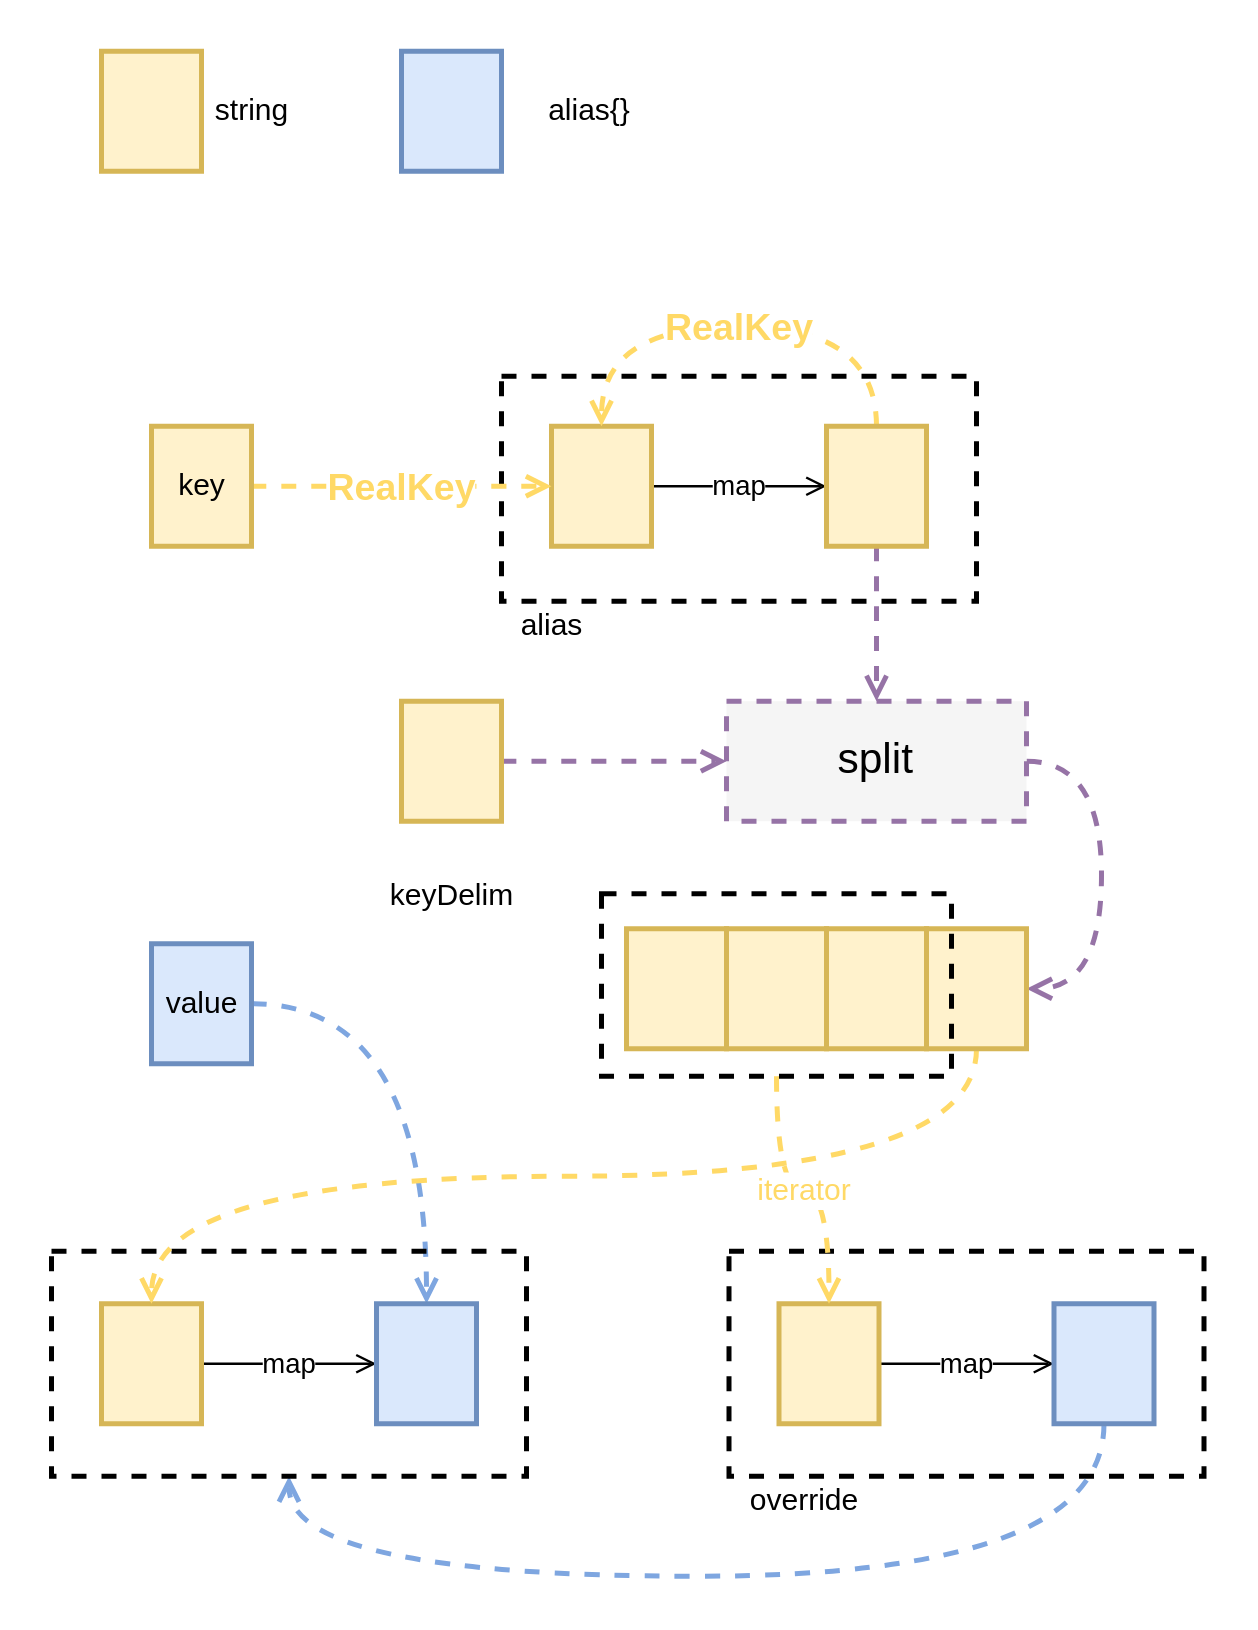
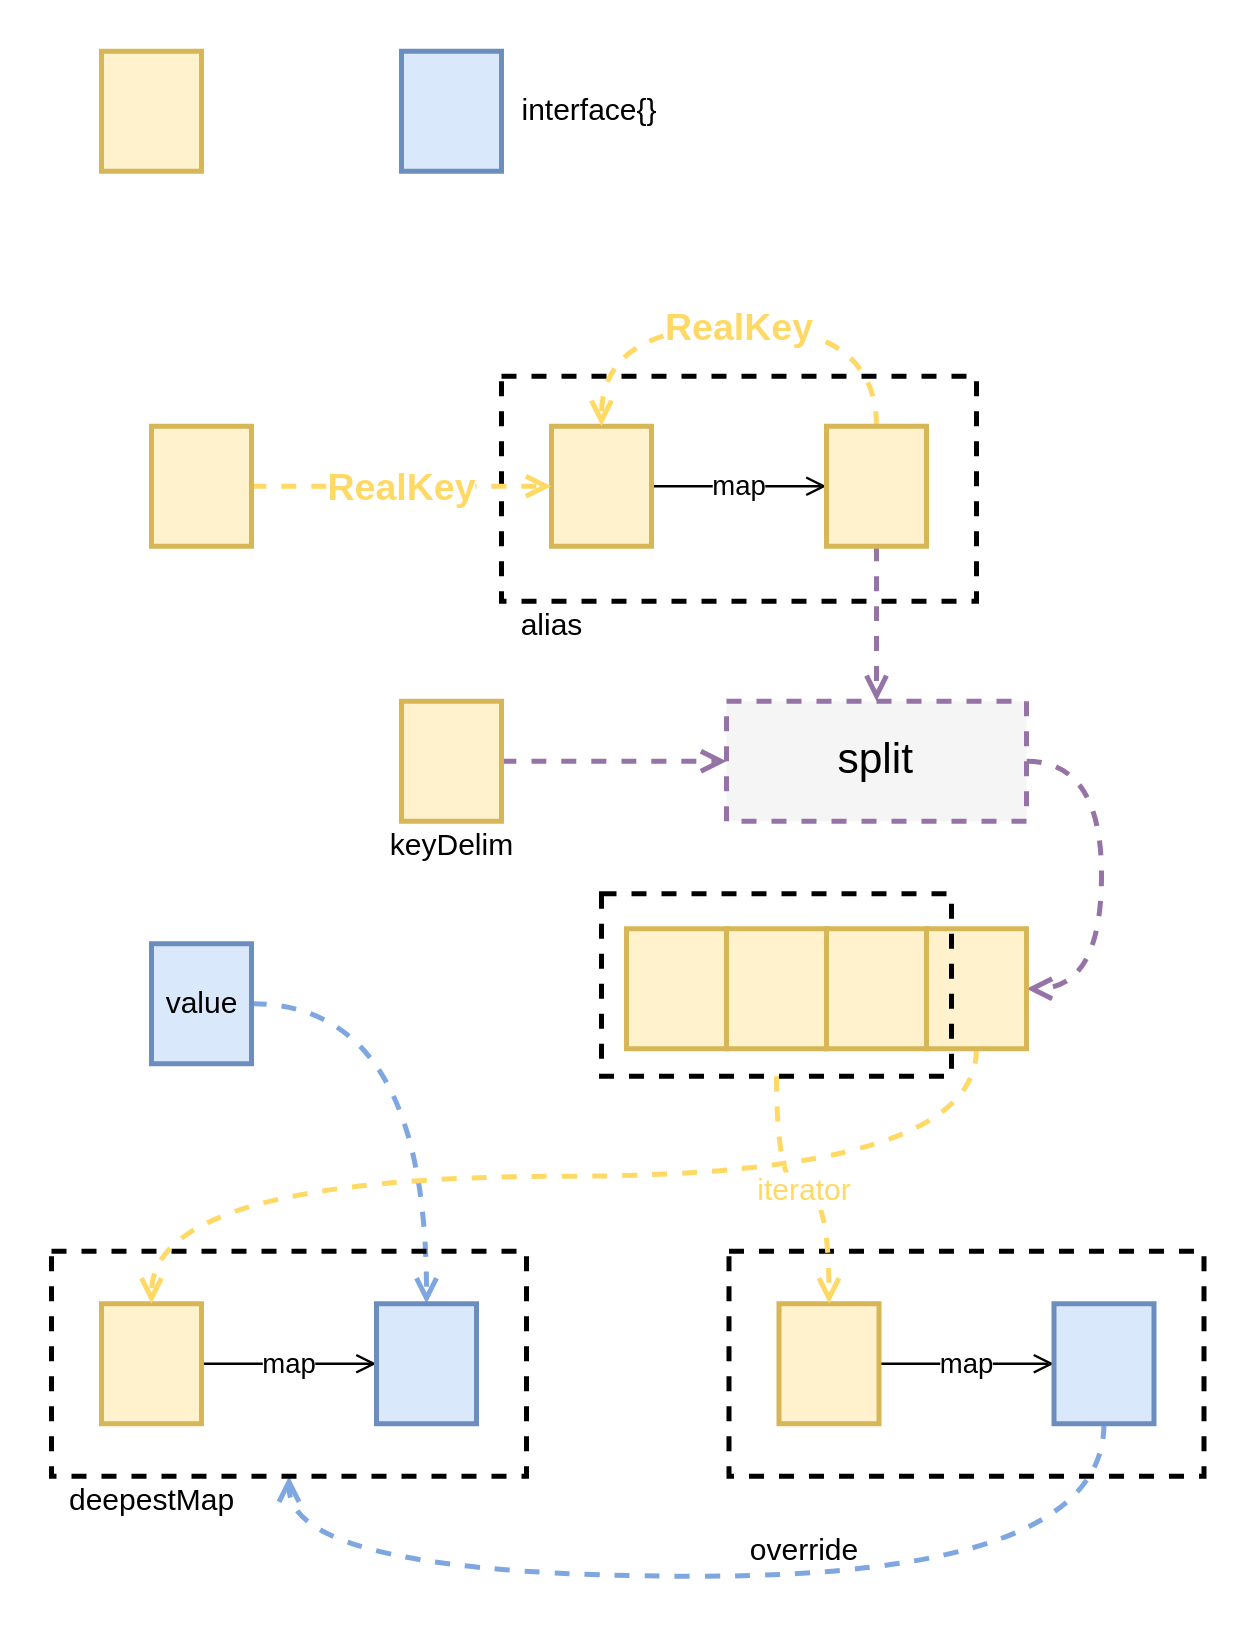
(251, 111) -> none
(590, 111) -> (590, 111)
(201, 486) -> none
(451, 896) -> (451, 846)
none -> (151, 1501)
(804, 1501) -> (804, 1551)
